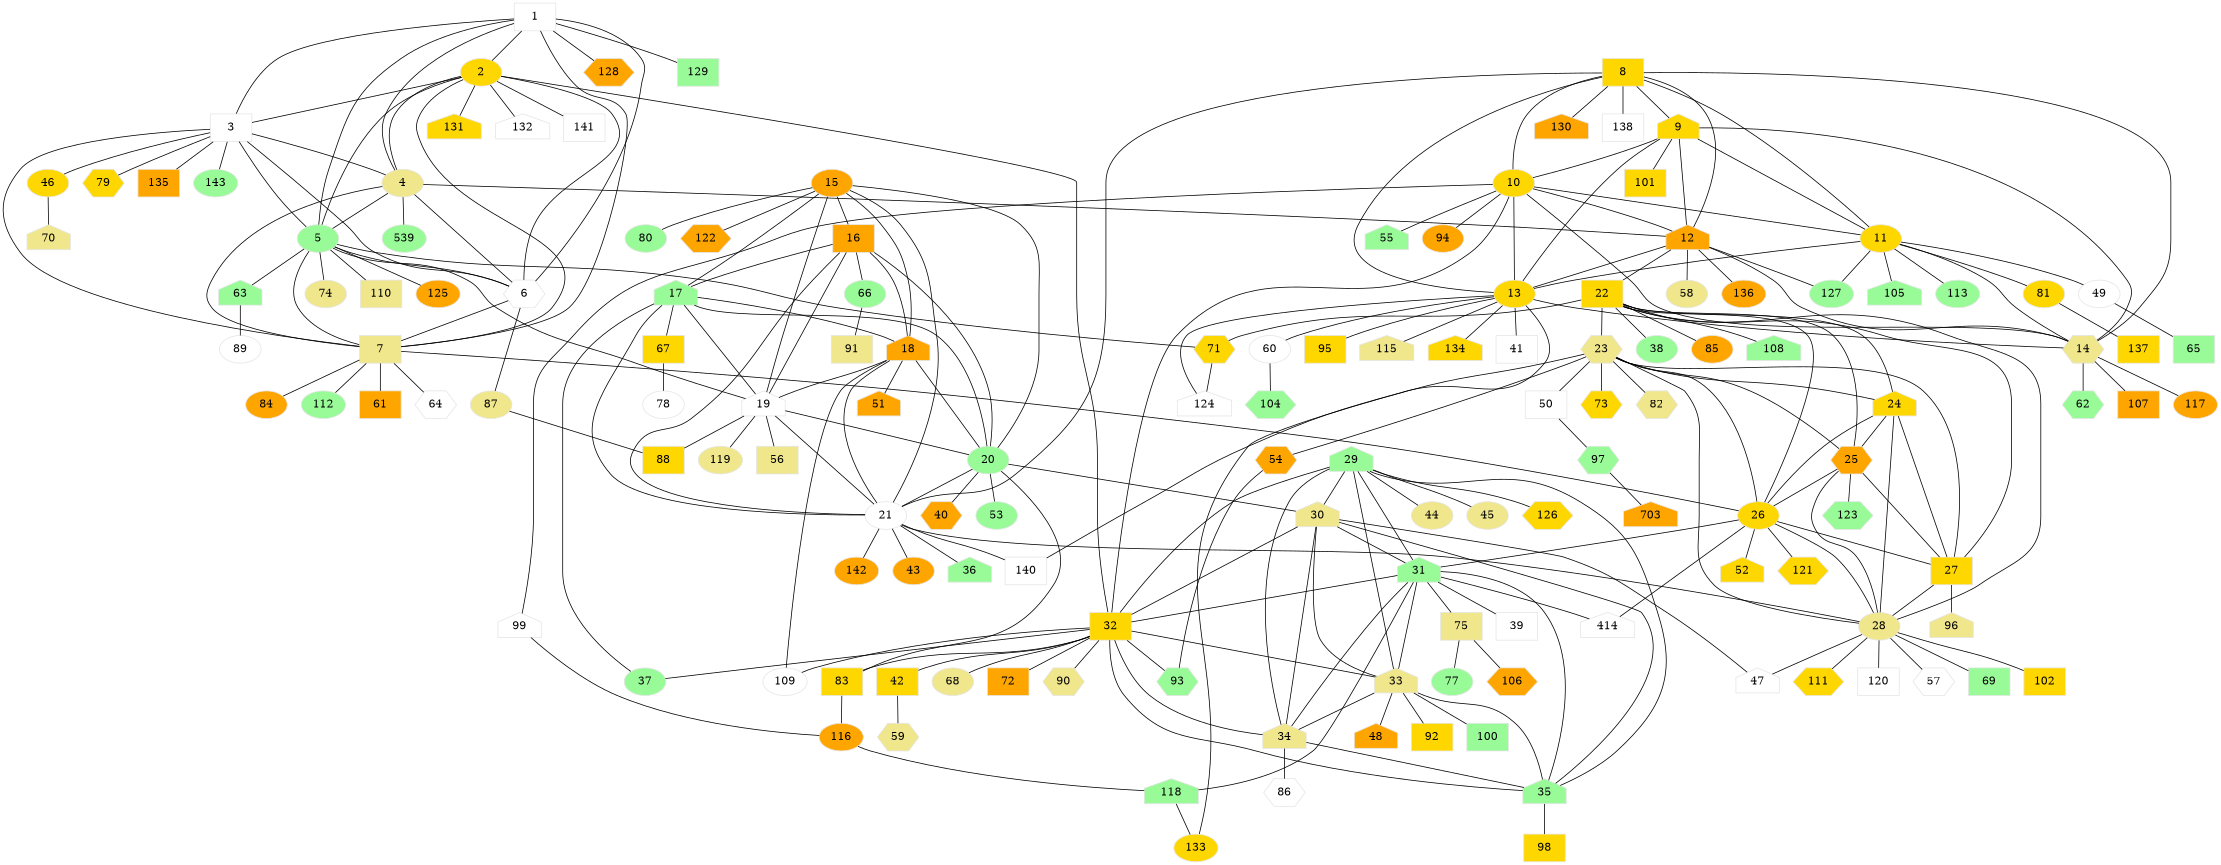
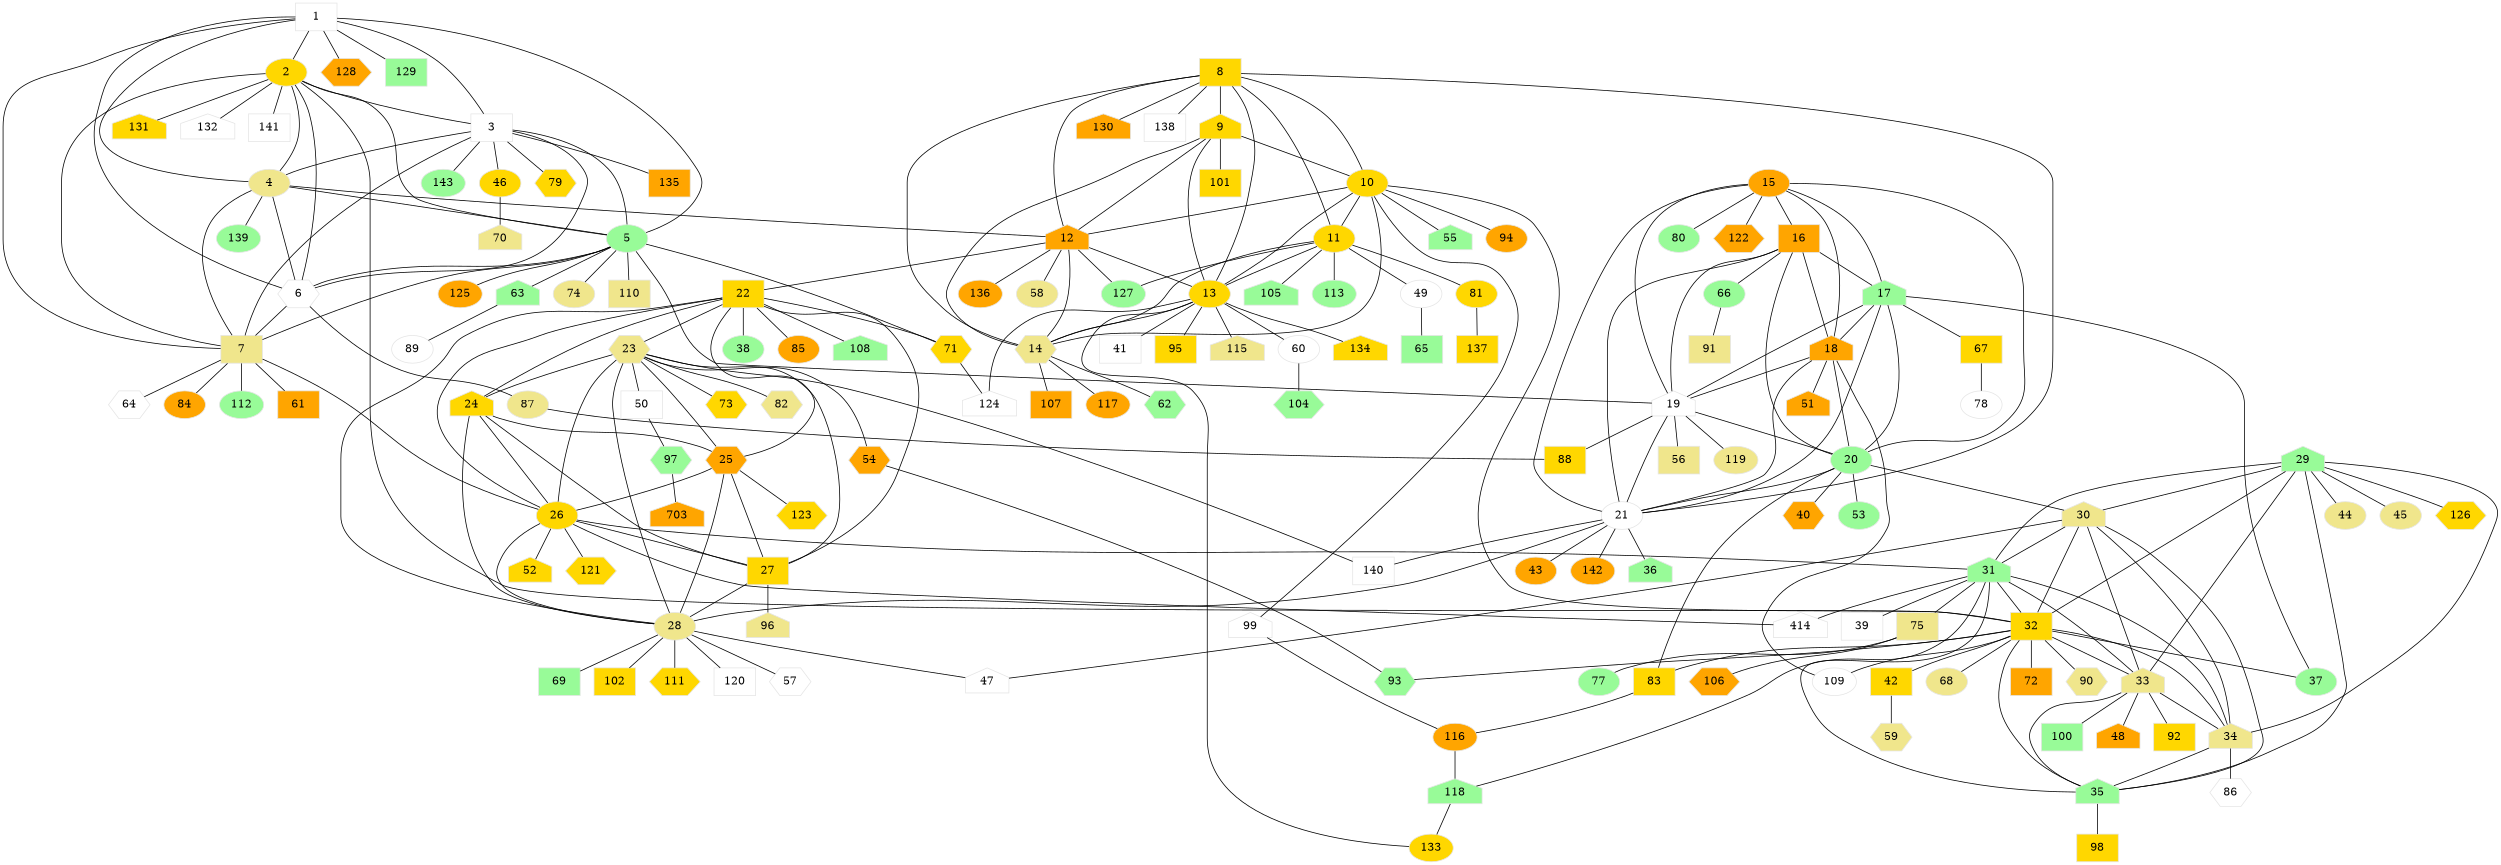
(1781, 184) -> none
(404, 239) -> (239, 239)
(1848, 516) -> (802, 516)
